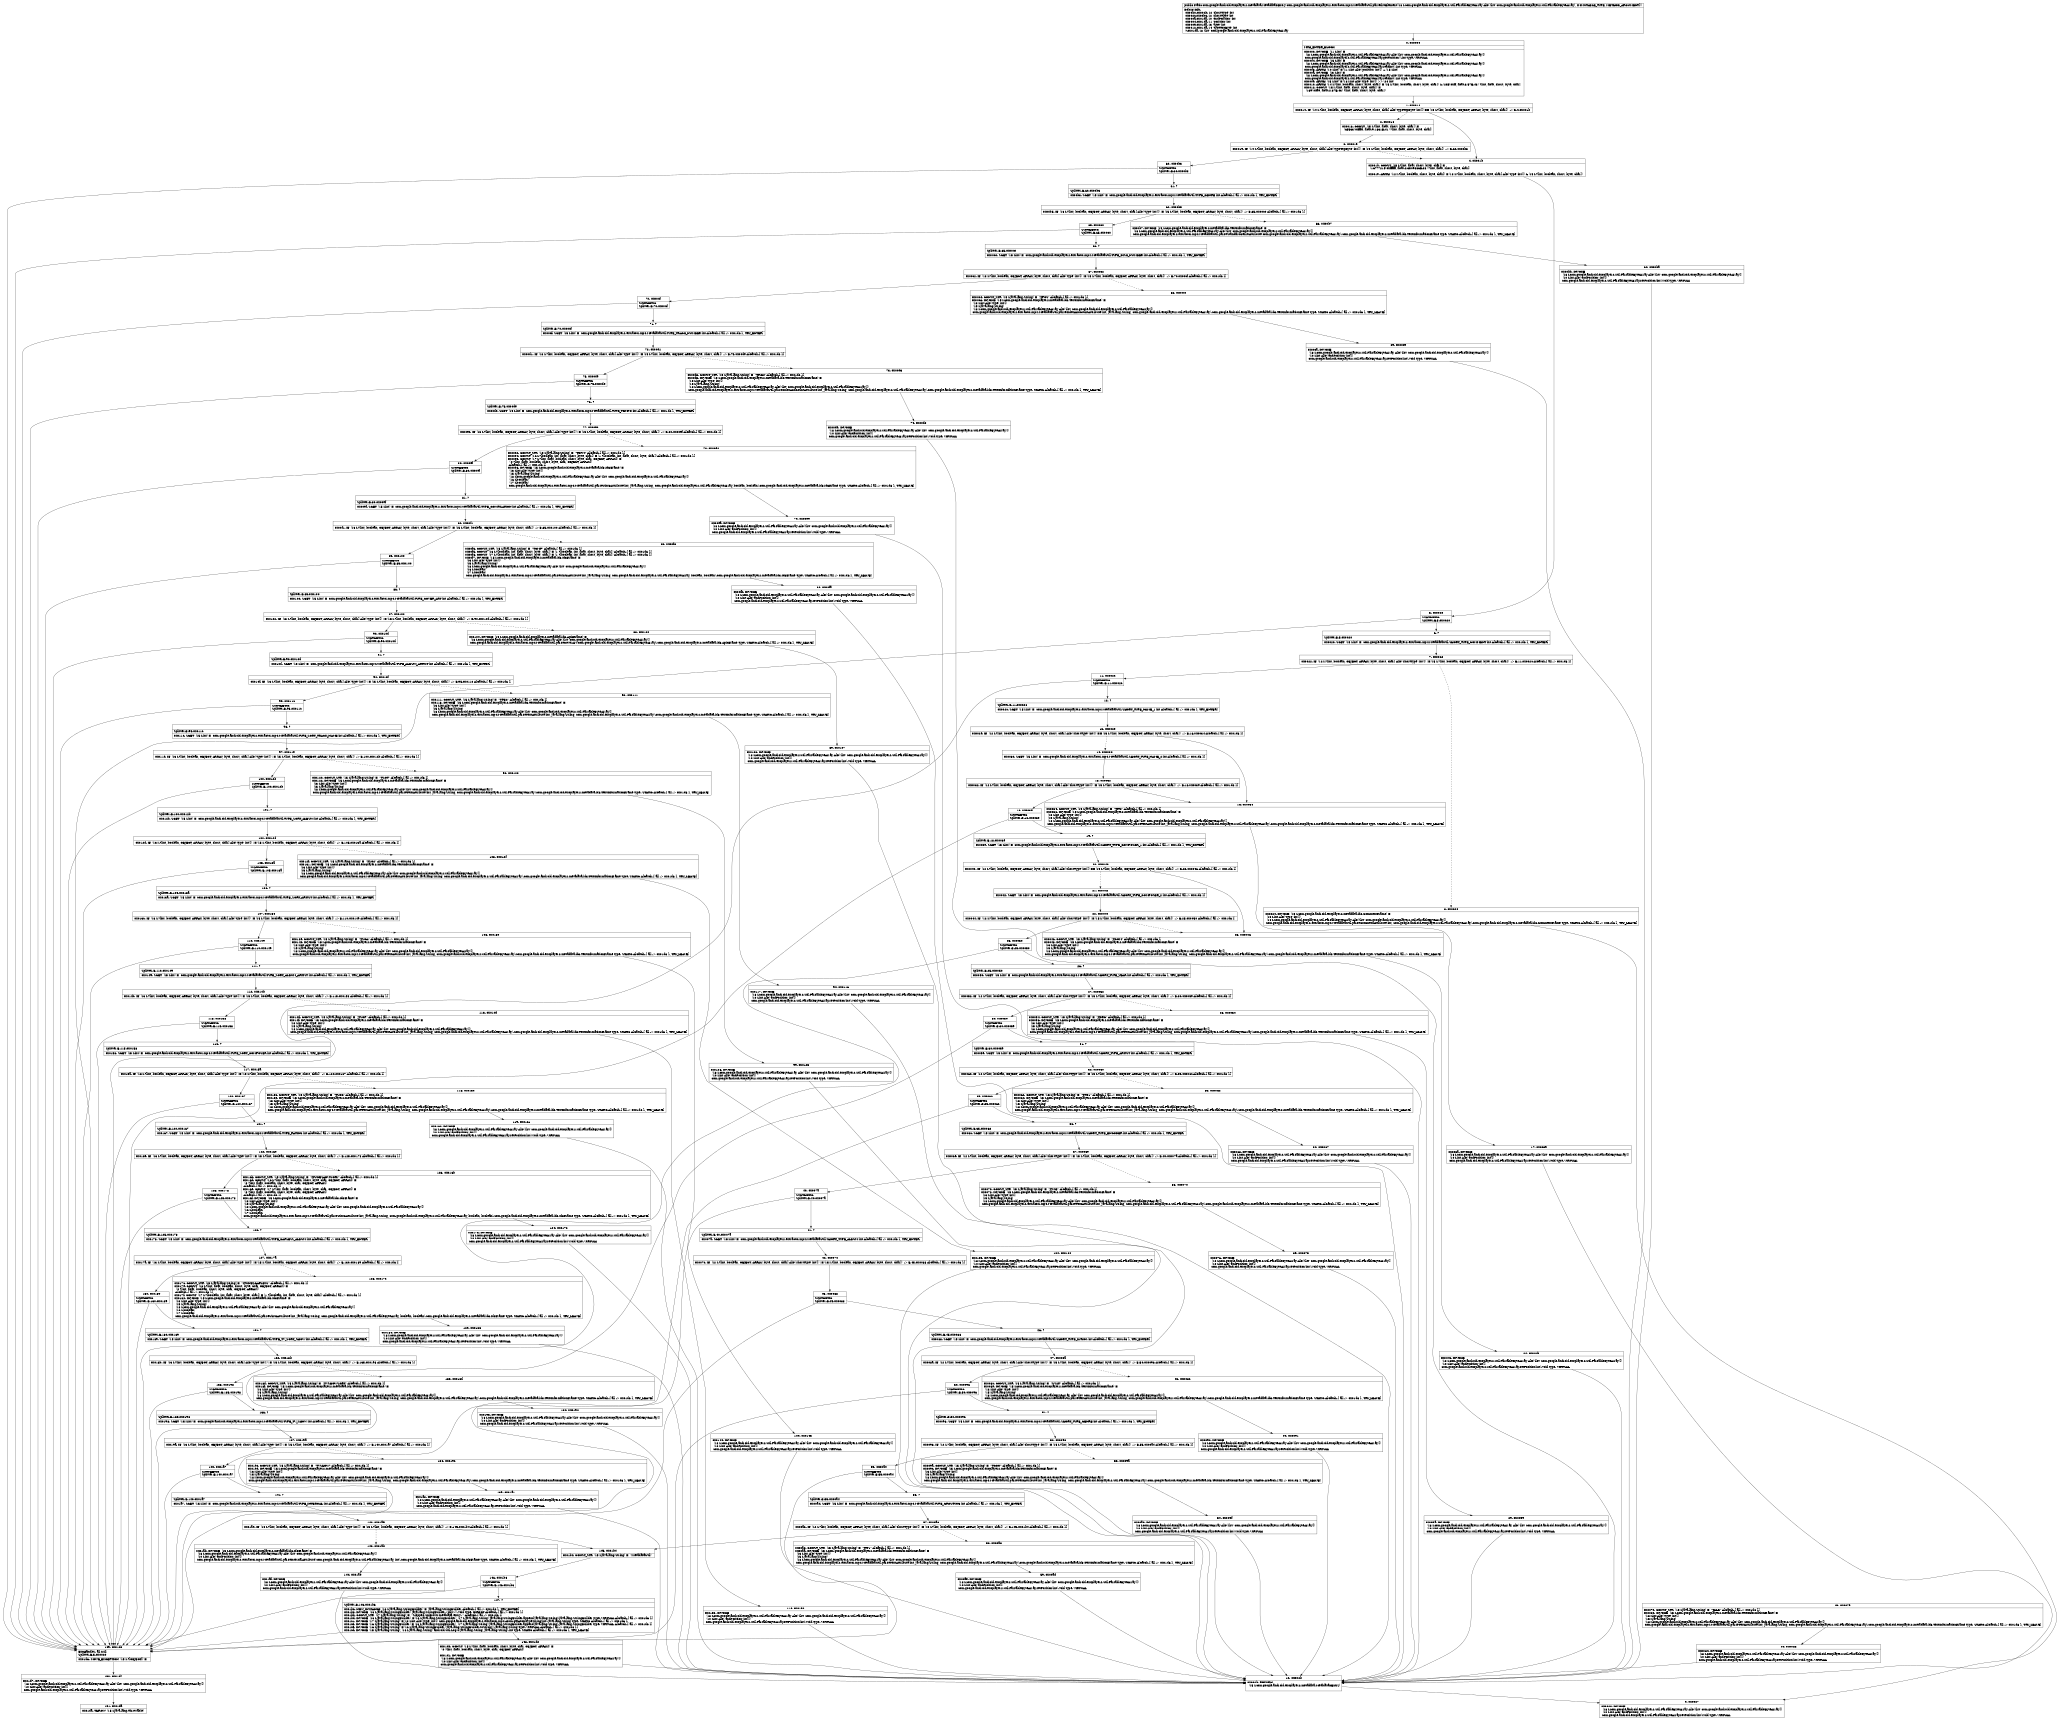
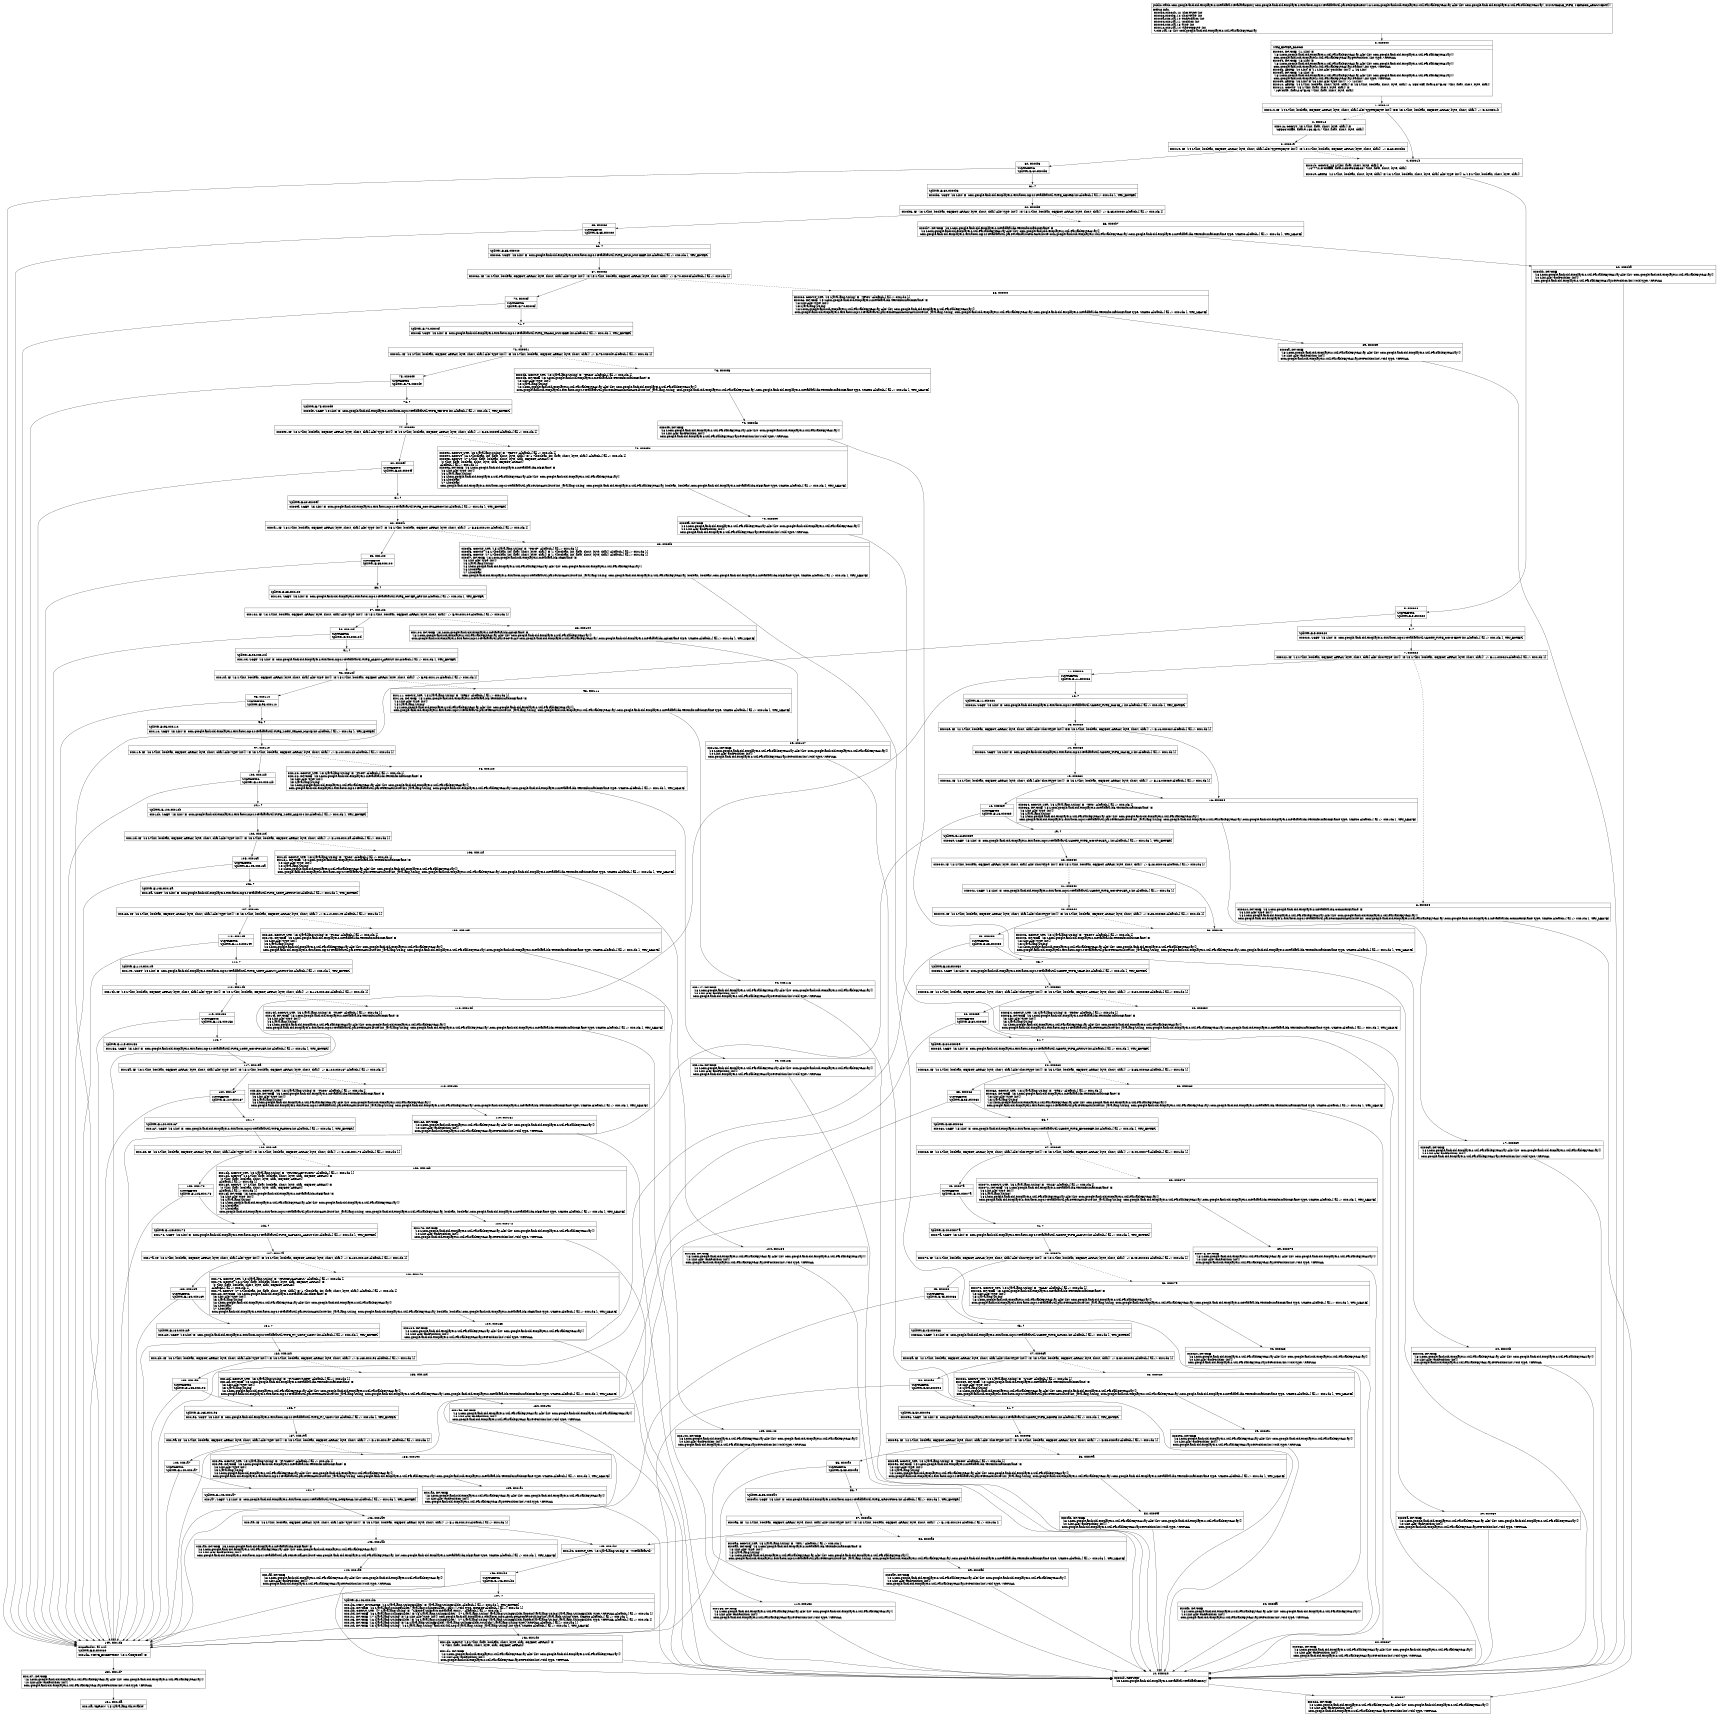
none -> (1098, 1271)
